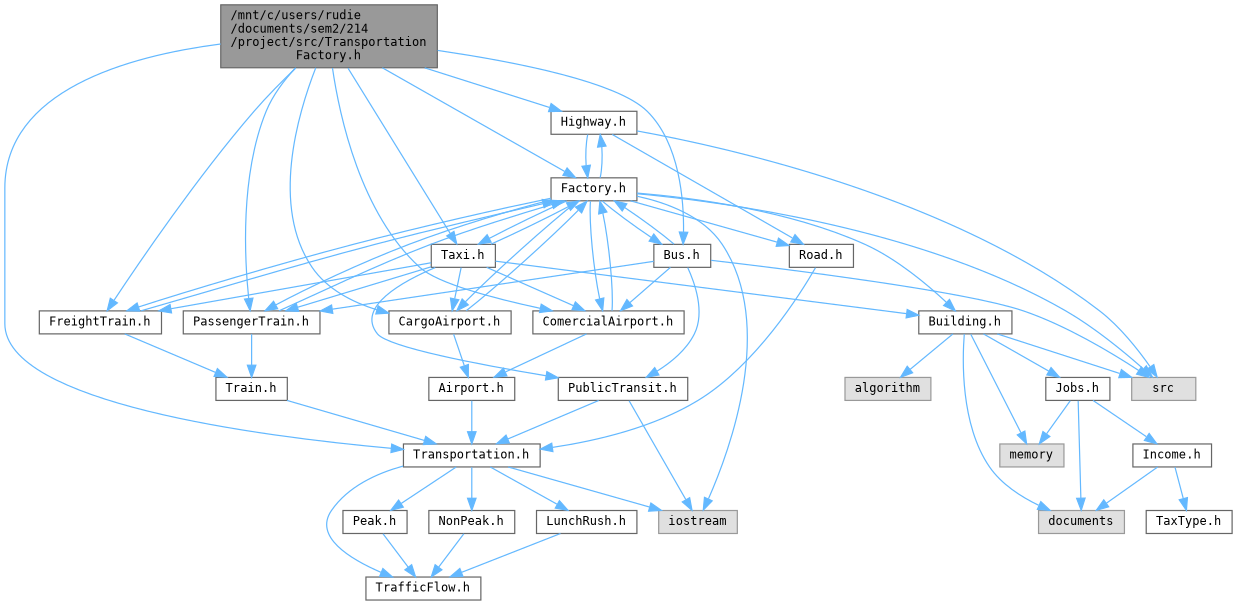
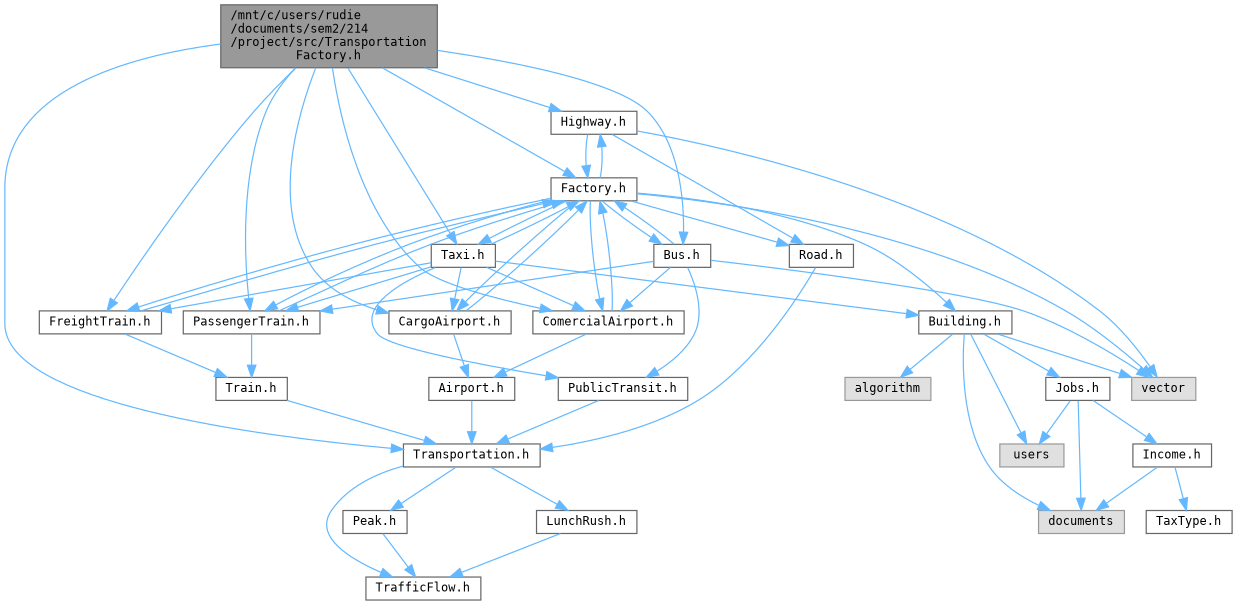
(1164, 389) -> (1164, 389)
(1032, 455) -> (1032, 455)
(472, 522) -> none
(698, 522) -> none
